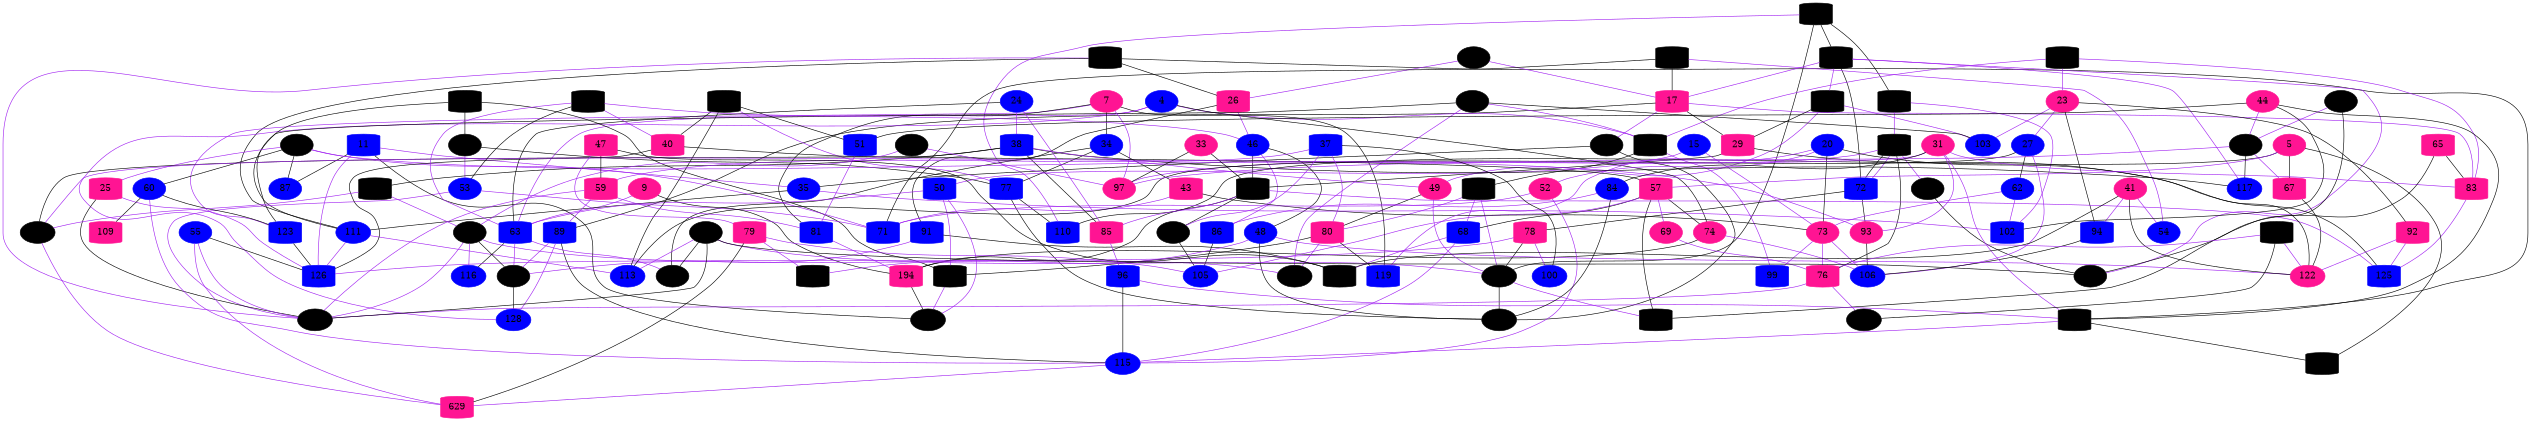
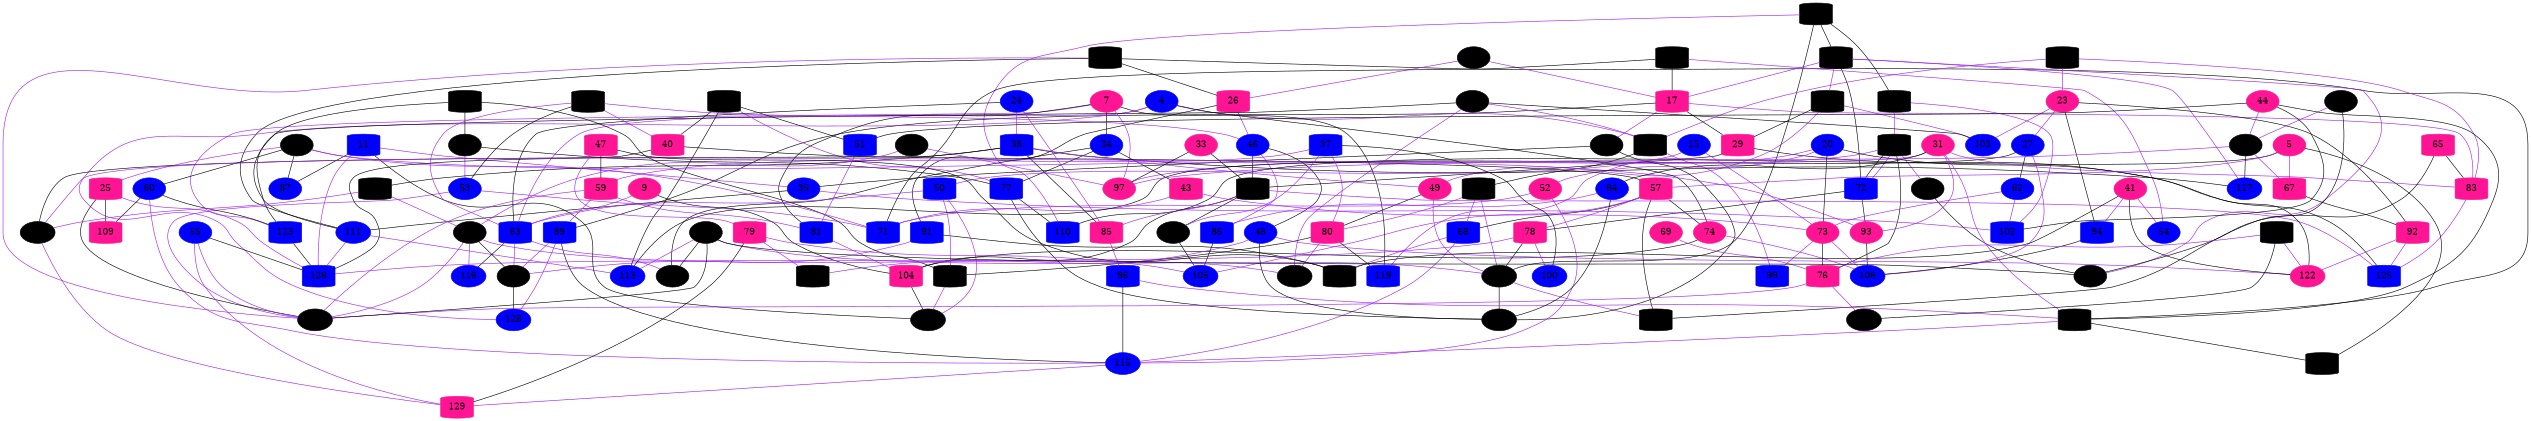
(2289, 167) -> (2289, 167)
(1661, 209) -> (1577, 219)
none -> (106, 211)
(1444, 215) -> (1444, 215)
(2319, 225) -> (2351, 211)
(1823, 254) -> (1823, 254)
(906, 276) -> (906, 276)
(457, 407) -> (457, 407)
